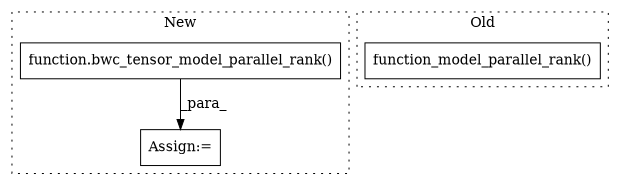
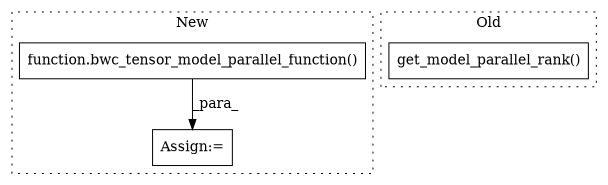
(180, 61) -> (192, 61)
(483, 61) -> (489, 61)
